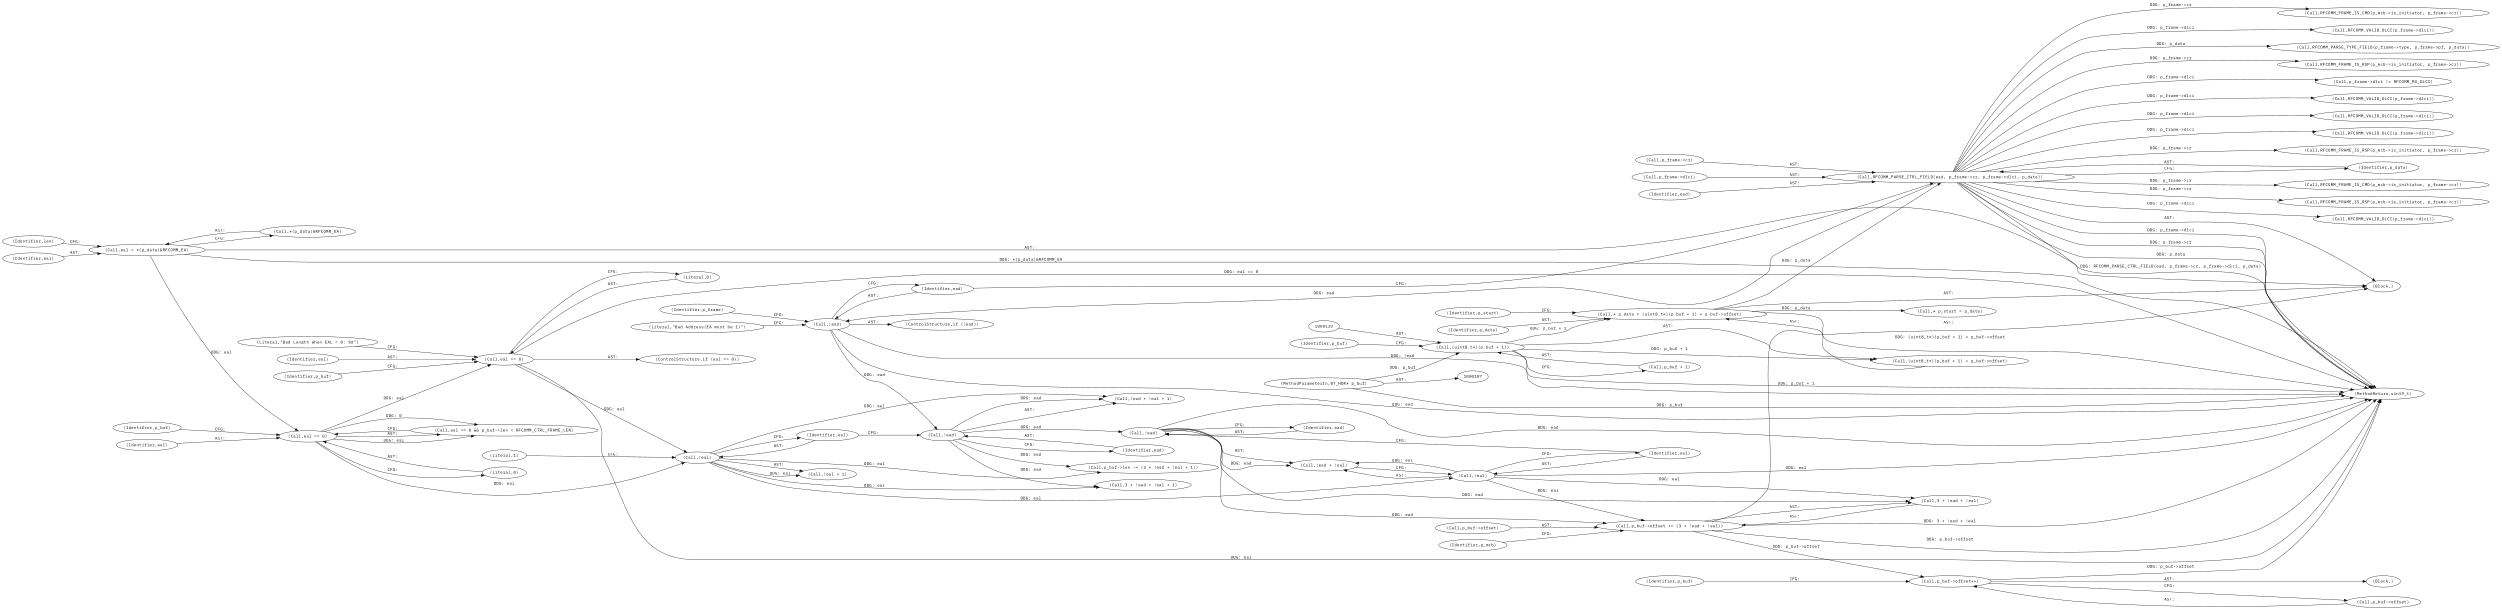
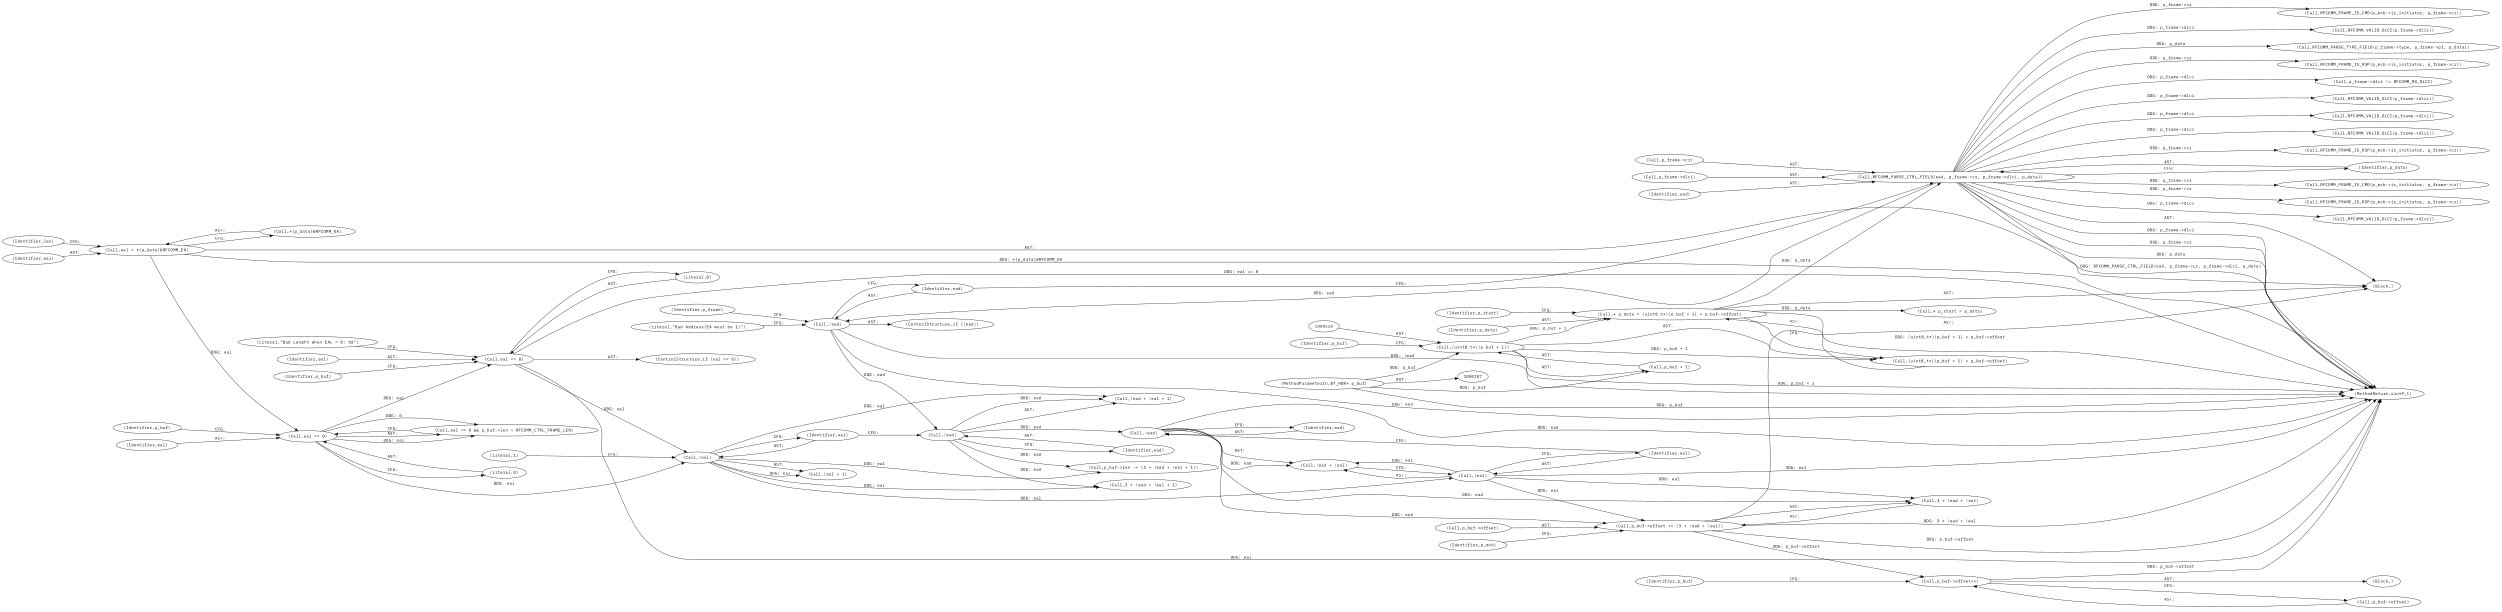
none -> (1808, 348)
(1548, 367) -> (1548, 367)
none -> (1509, 391)
